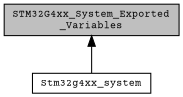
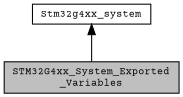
(92, 60) -> (92, 48)
